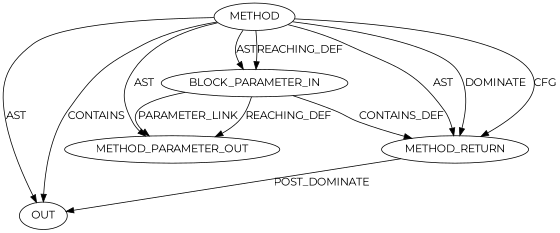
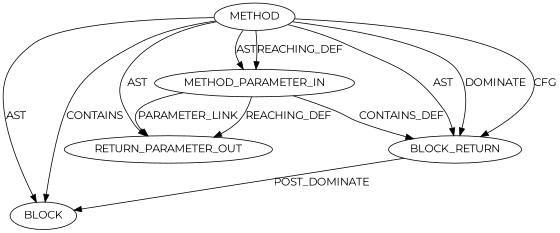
(255, 83) -> (255, 83)
(172, 149) -> (168, 149)
(455, 149) -> (455, 149)
(43, 216) -> (43, 216)
